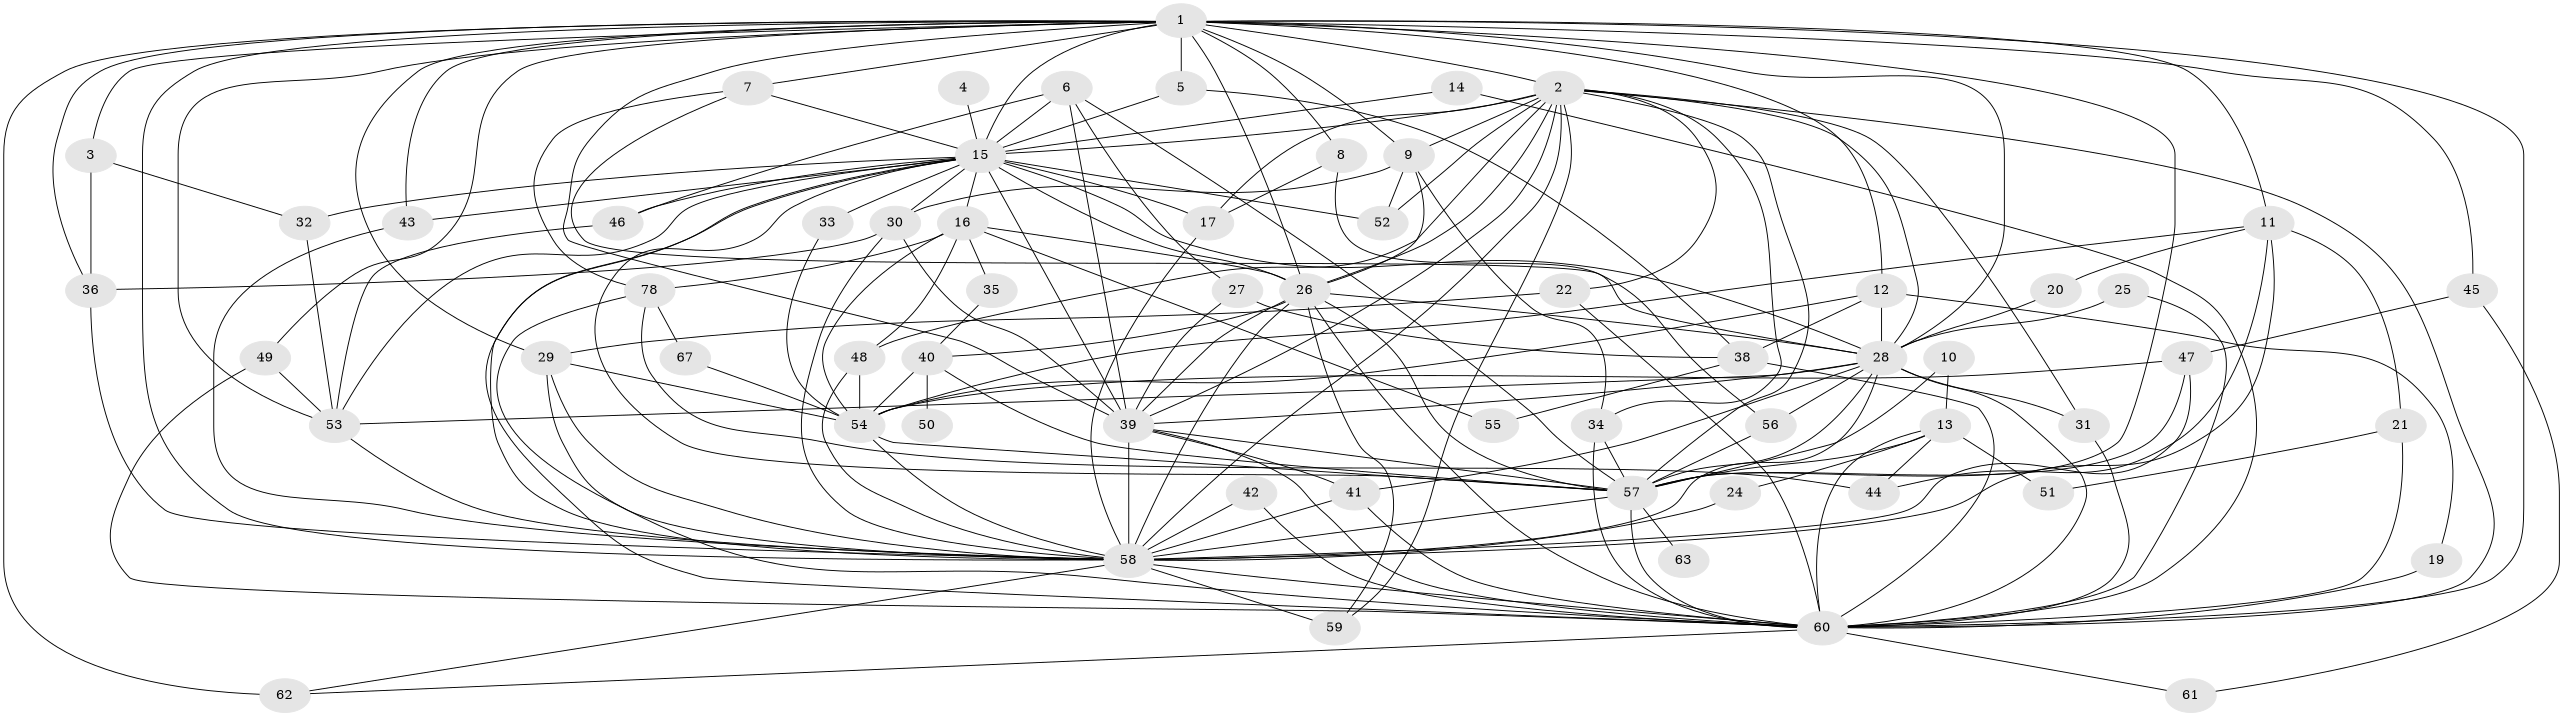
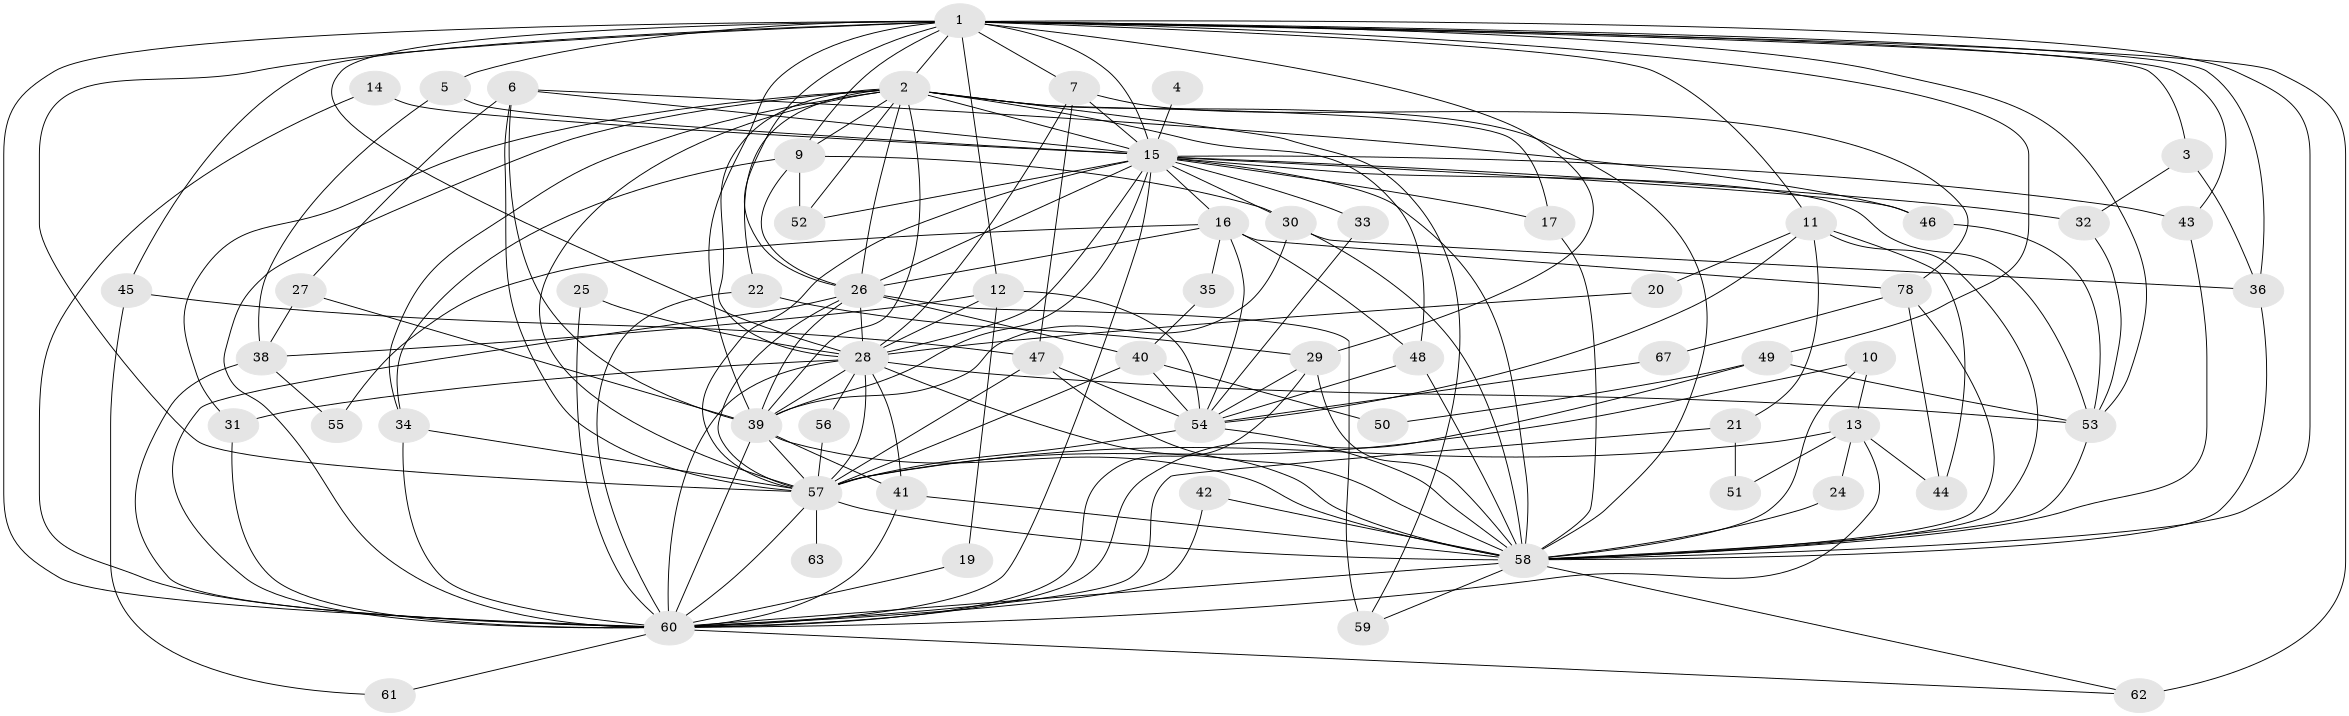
(1342, 156) -> none
none -> (1056, 223)
none -> (1610, 391)
(1204, 410) -> (1768, 510)
